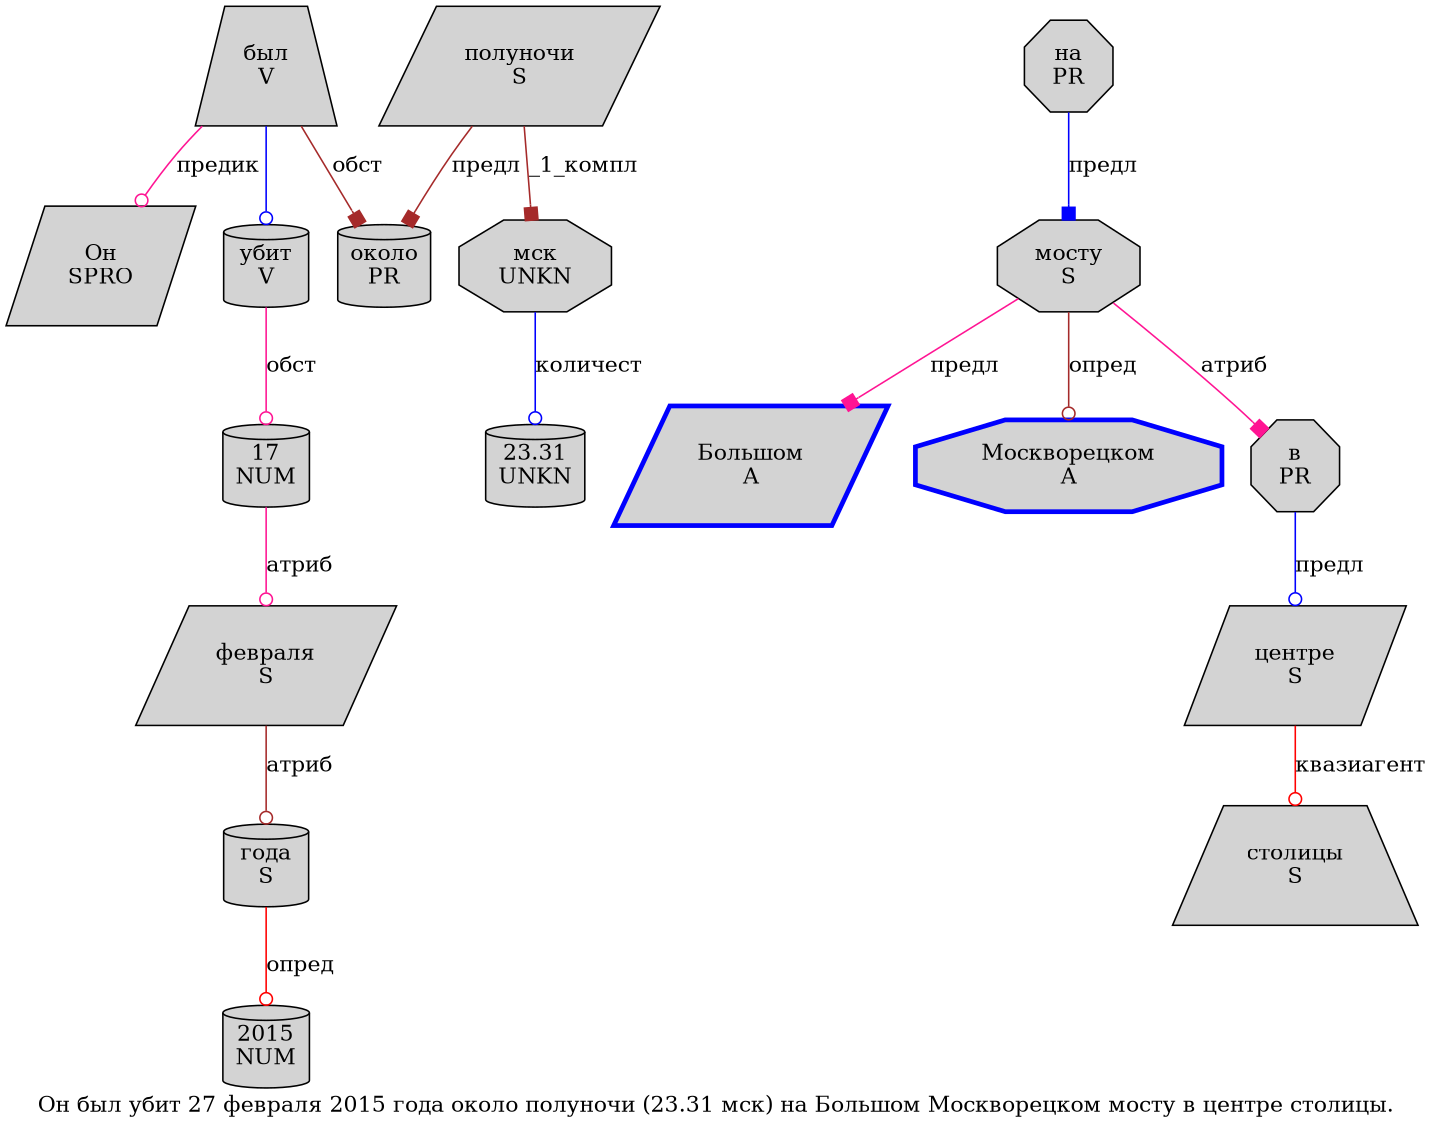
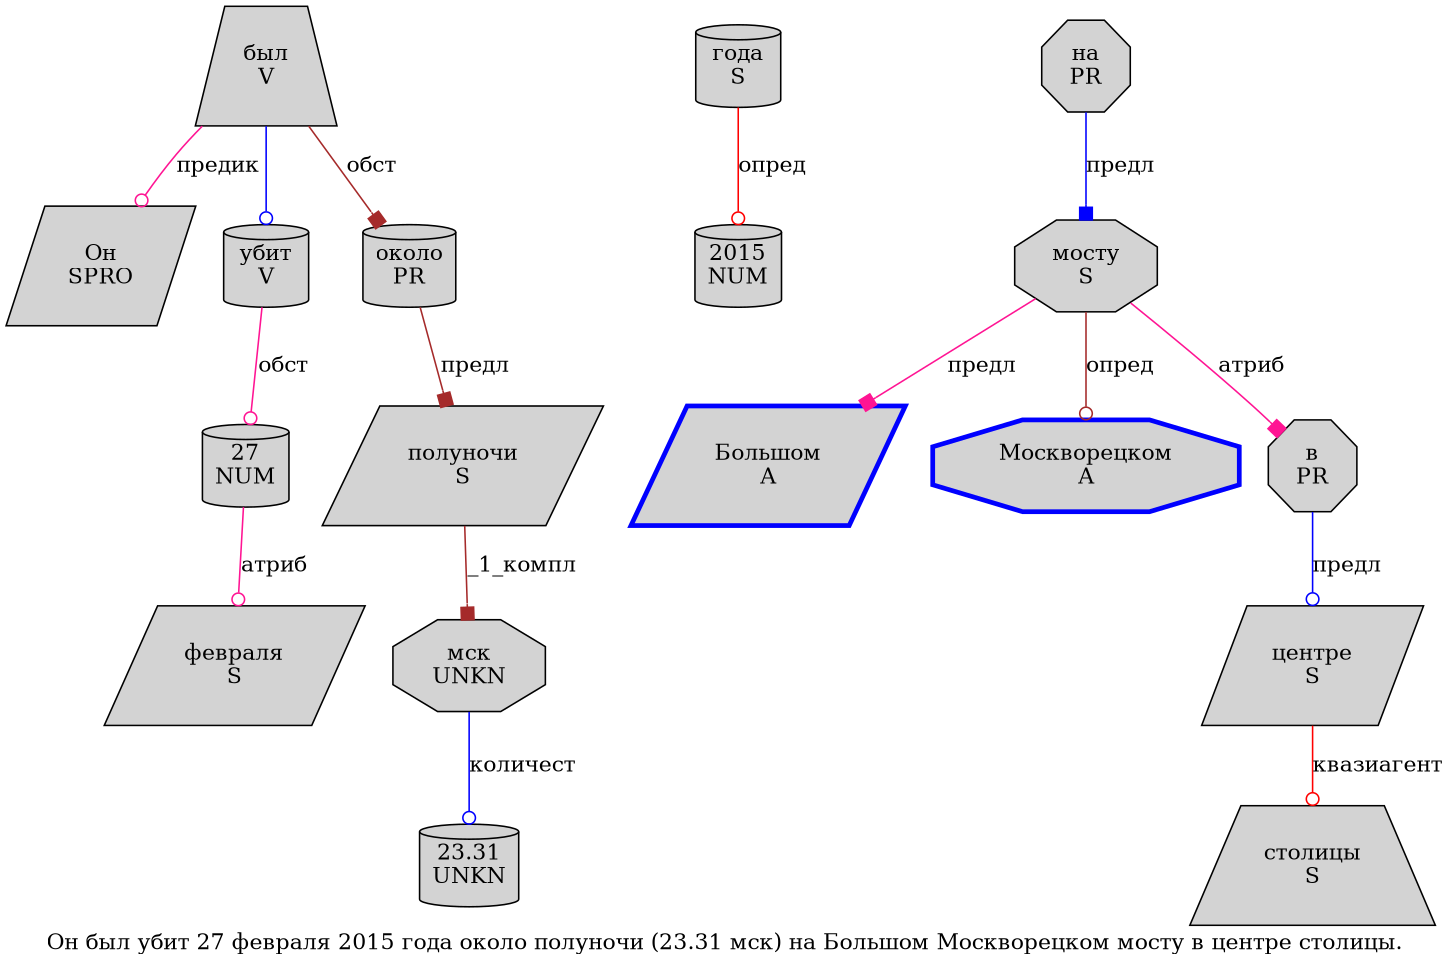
(443, 168) -> (431, 349)
(266, 466) -> (246, 466)
(266, 768) -> none
